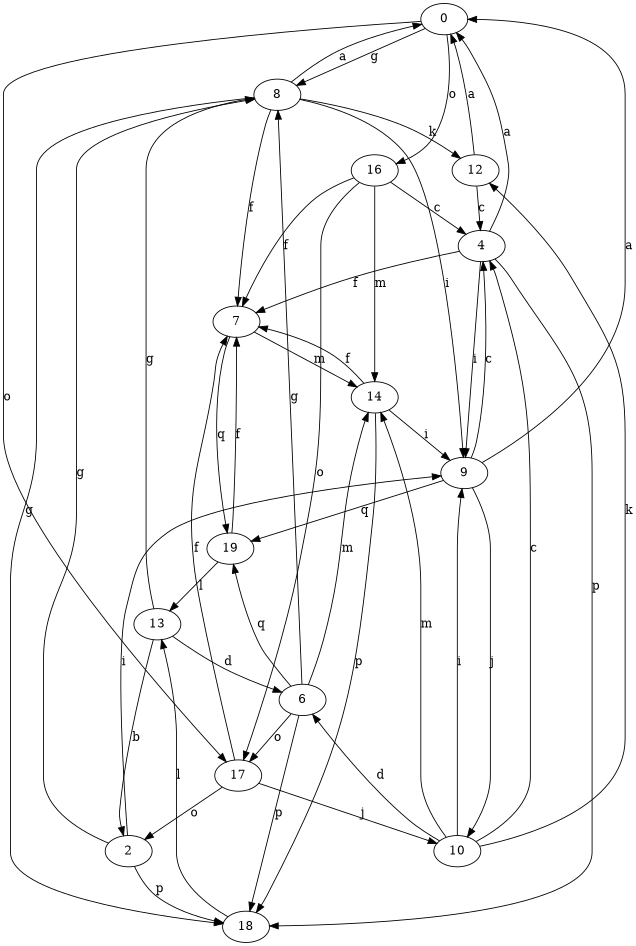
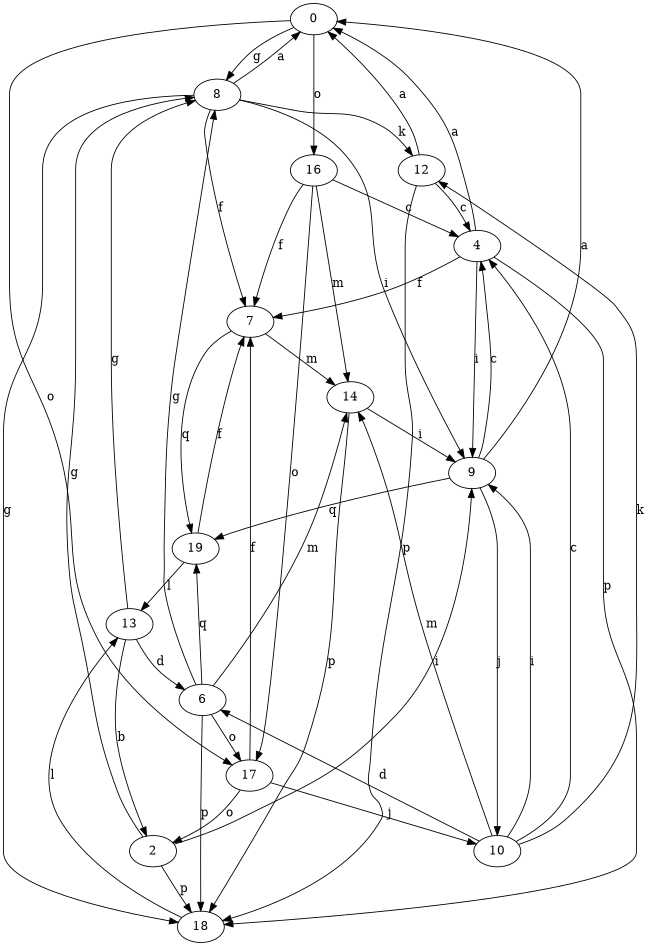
(315, 345) -> none
none -> (392, 596)
